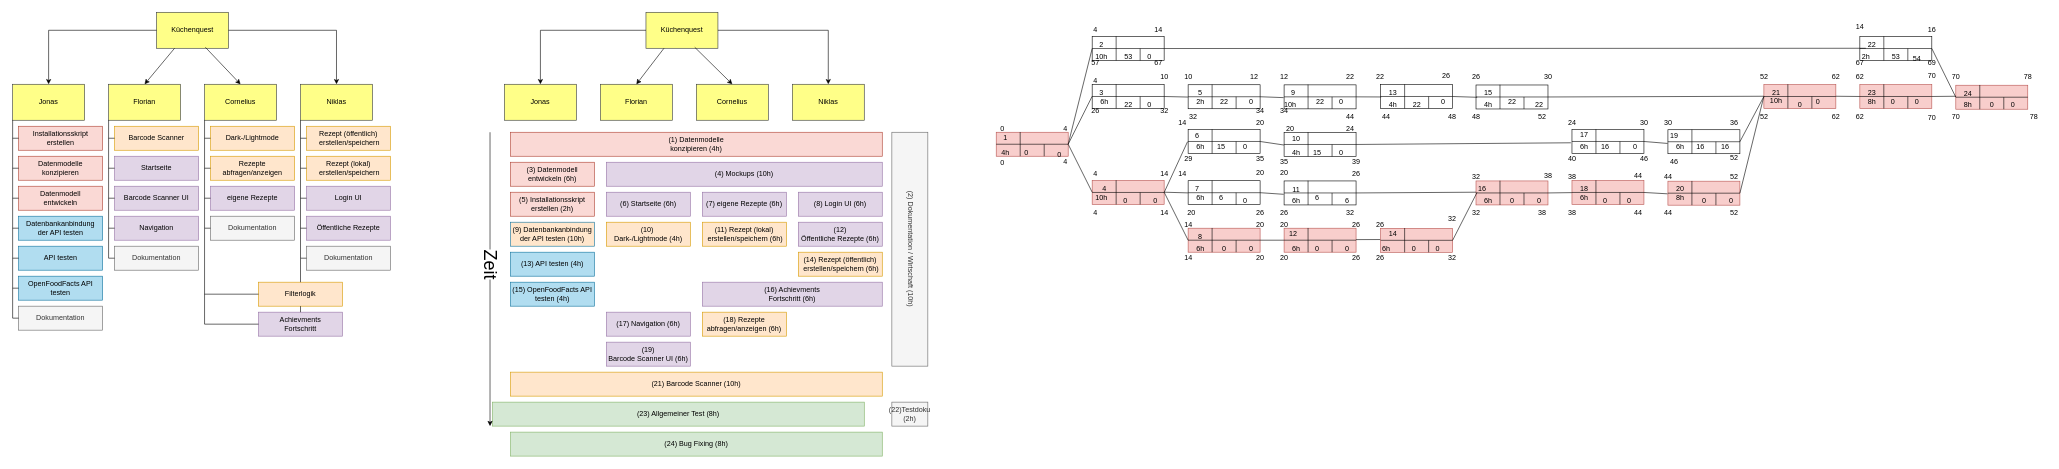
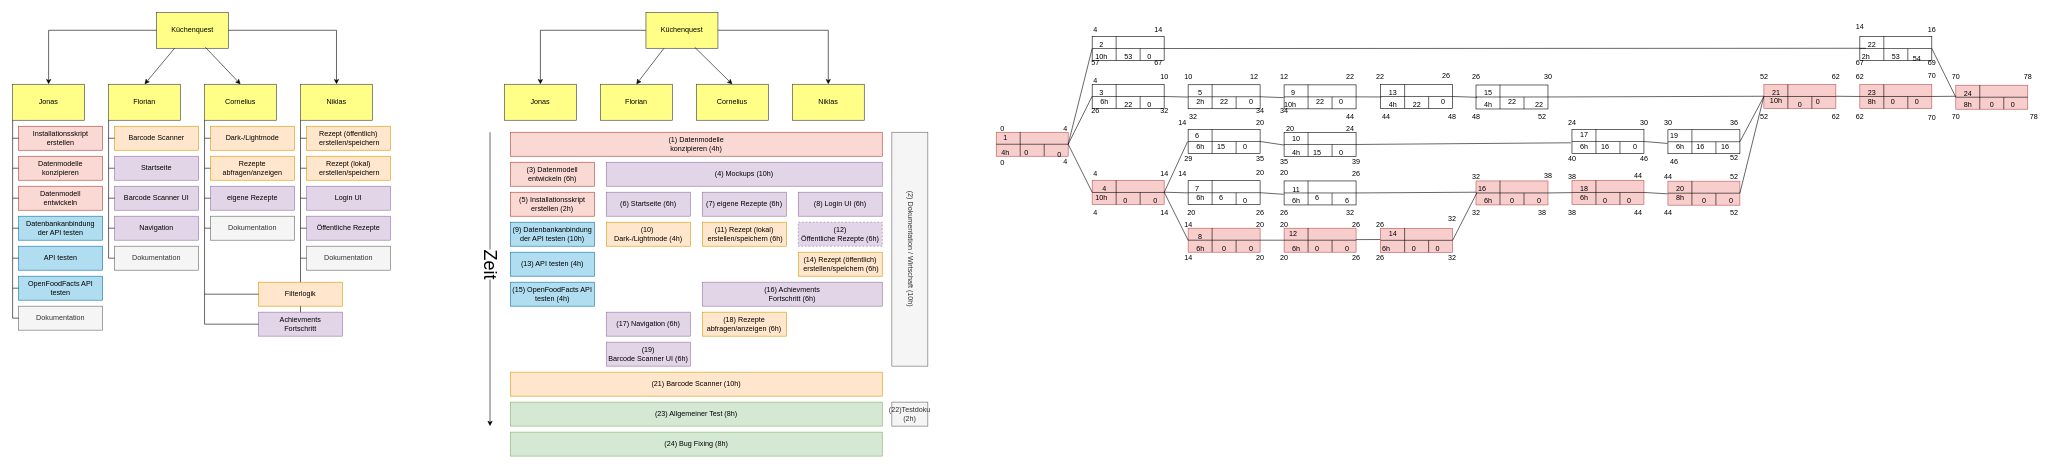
(552, 234) -> (552, 234)
(840, 234) -> (840, 234)
(678, 414) -> (696, 414)
